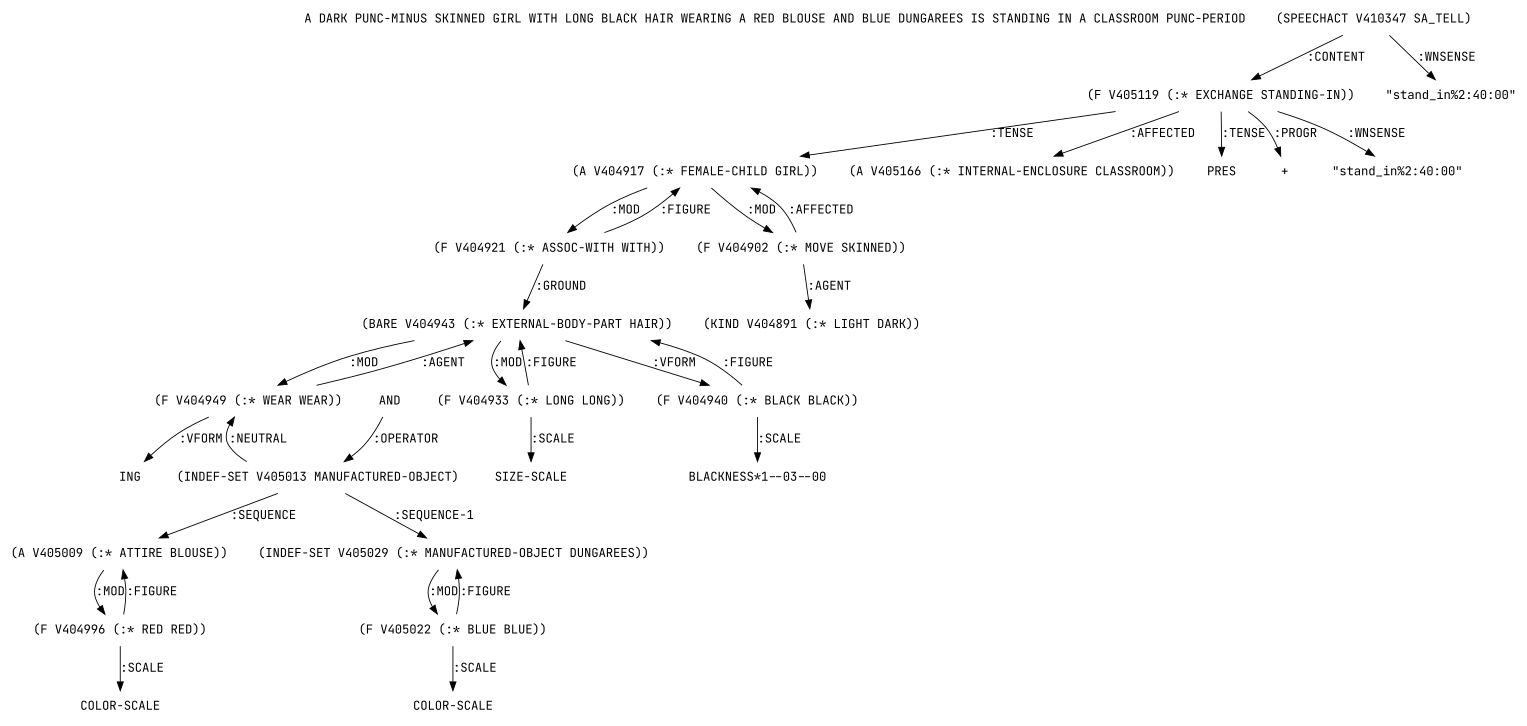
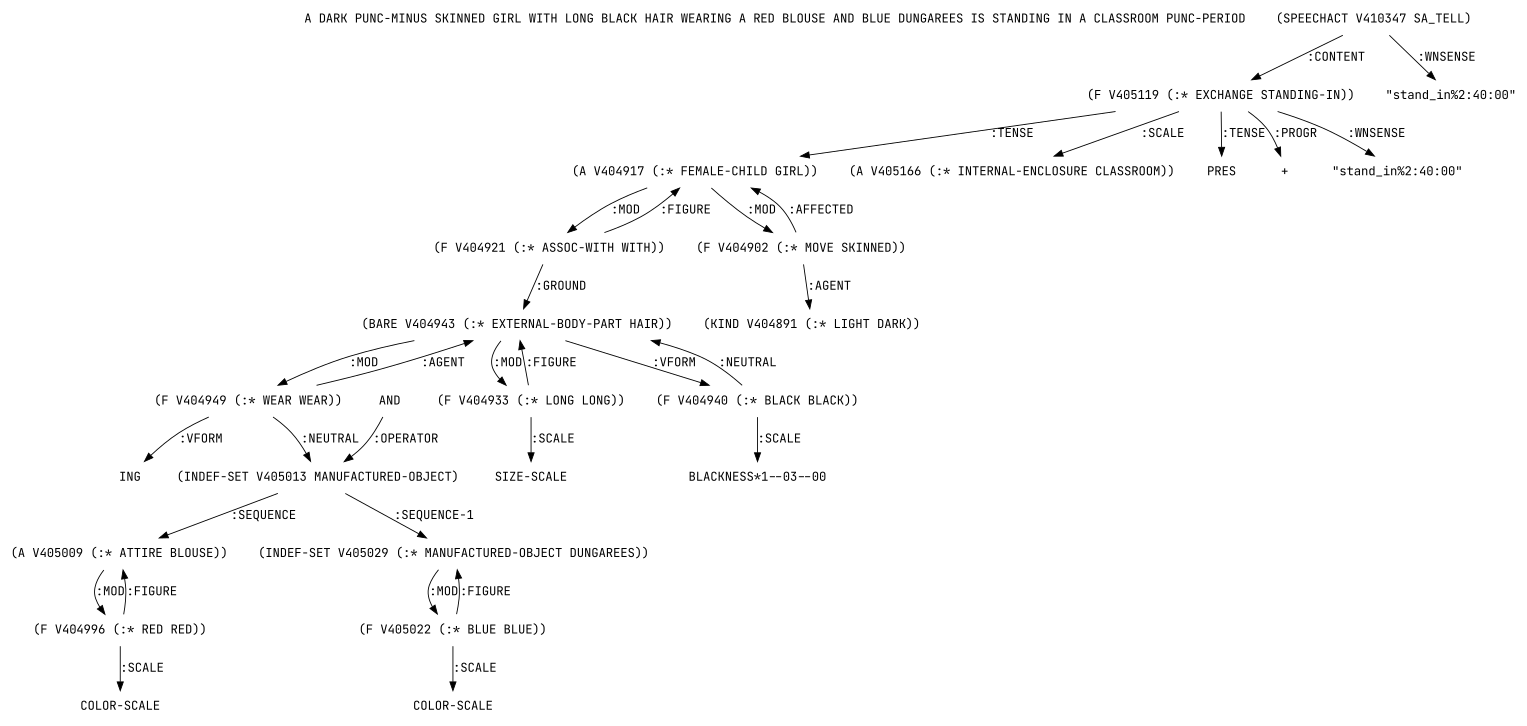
(1163, 134) -> (1163, 134)
(748, 363) -> (748, 363)
(229, 446) -> (292, 433)
